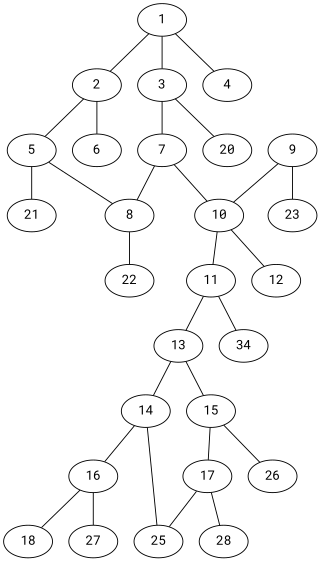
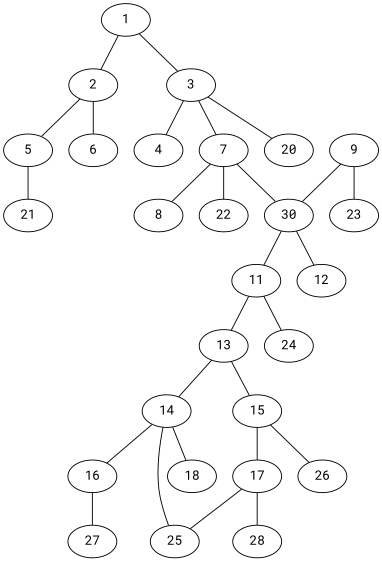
(195, 52) -> (175, 118)
(81, 183) -> none
(219, 216) -> (289, 216)
(129, 248) -> (224, 183)
(244, 346) -> (289, 346)
(61, 509) -> (179, 444)
